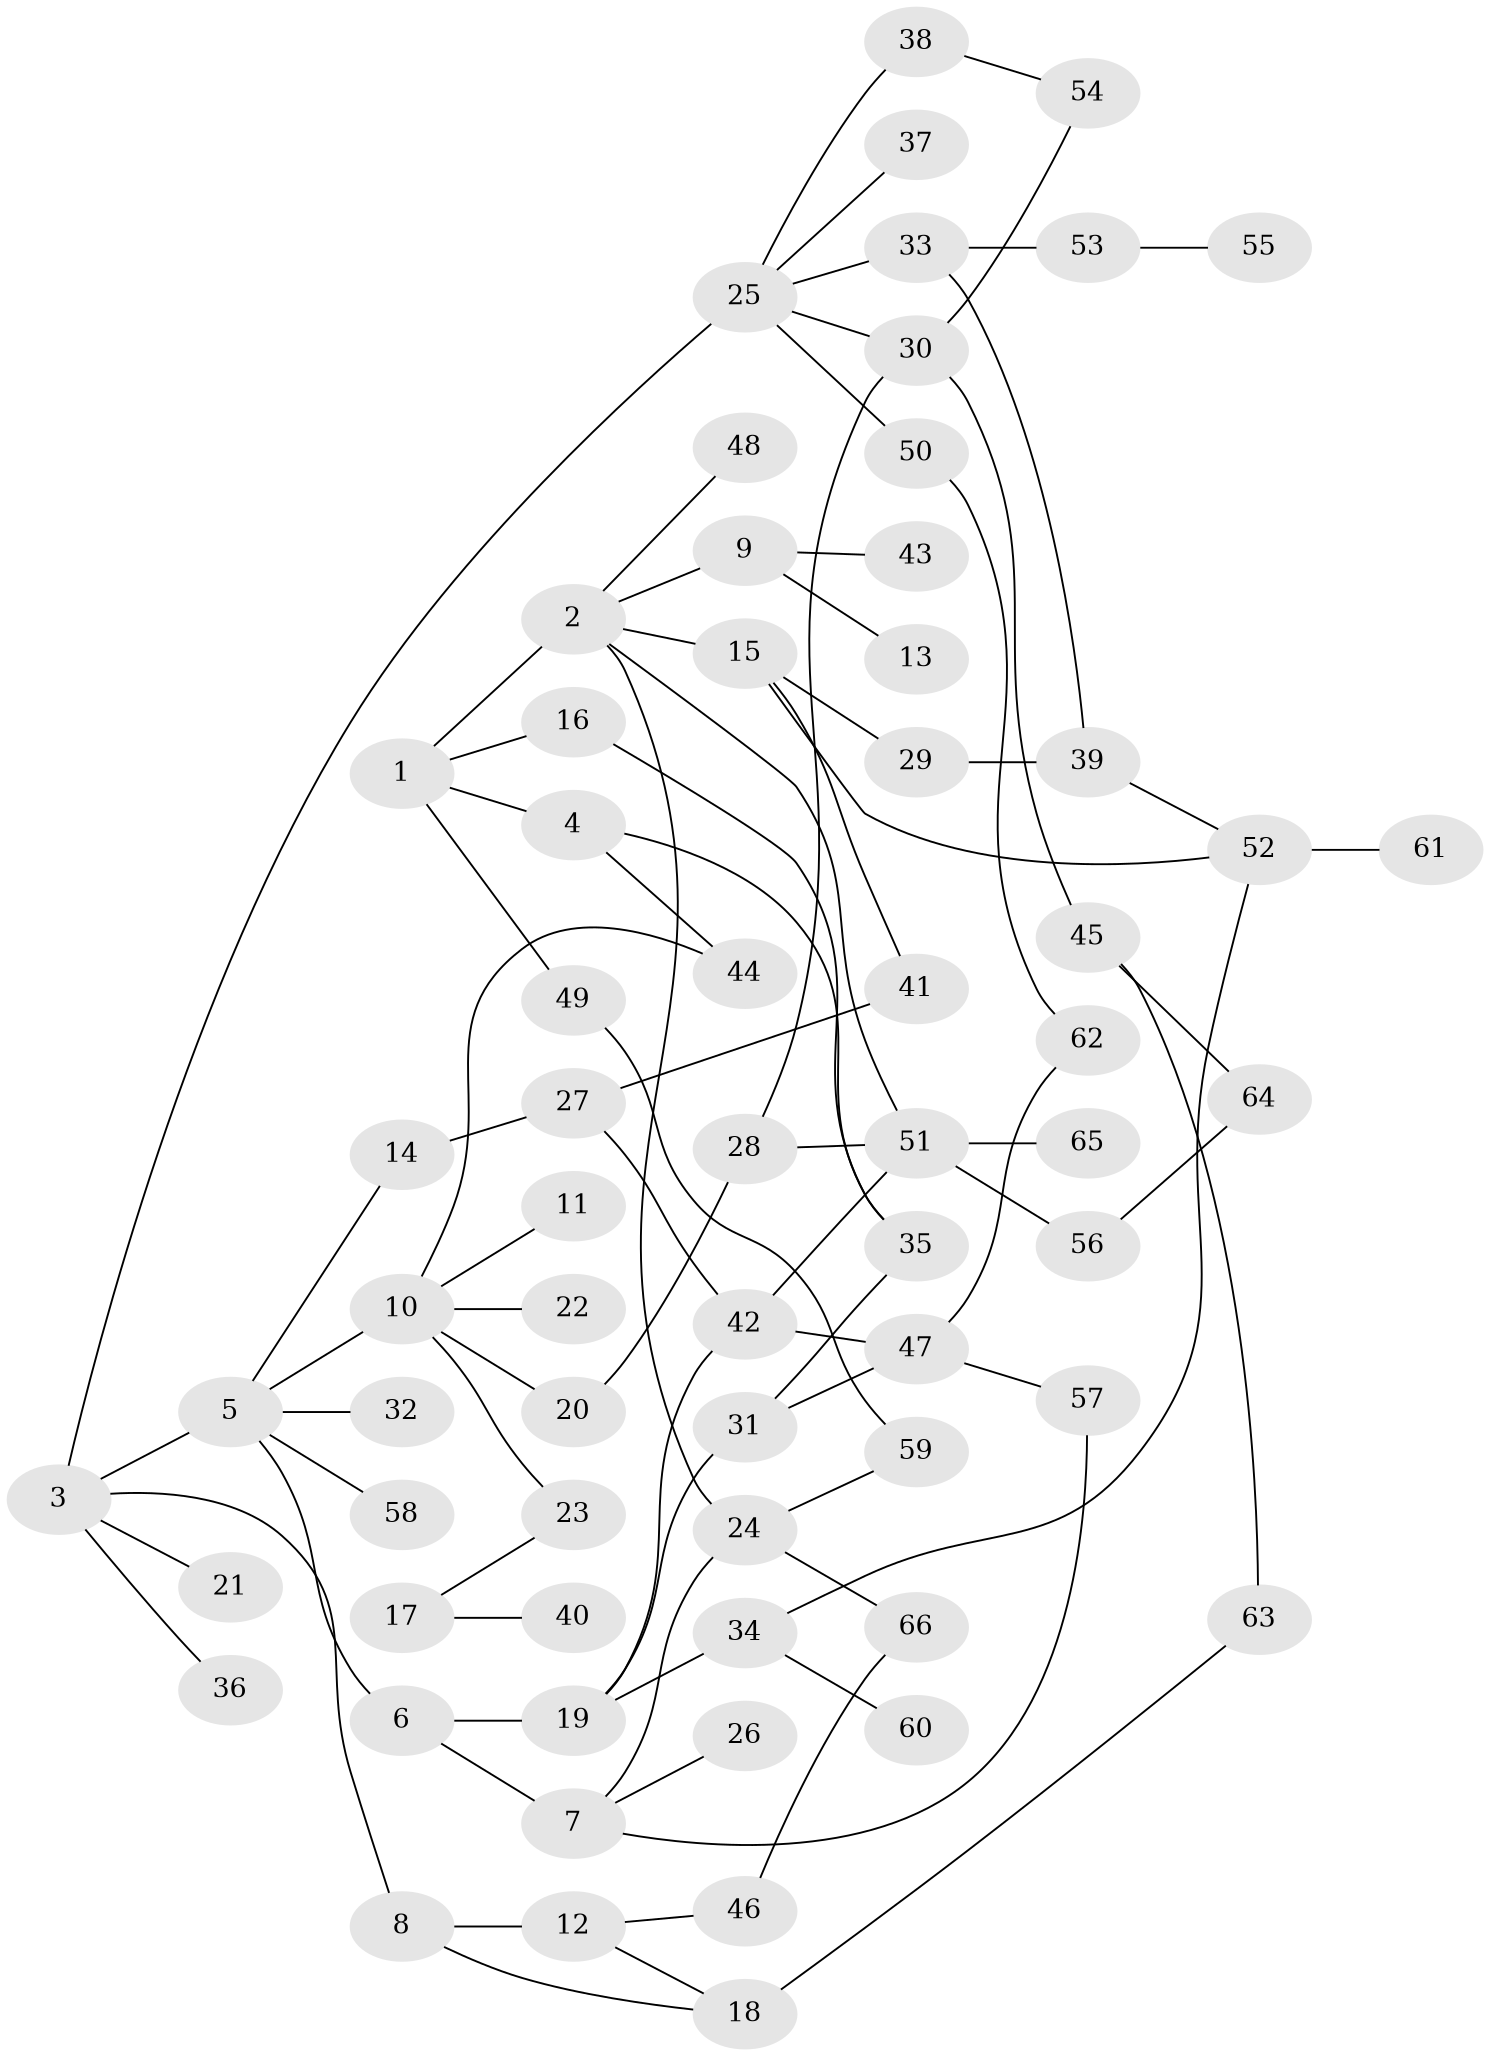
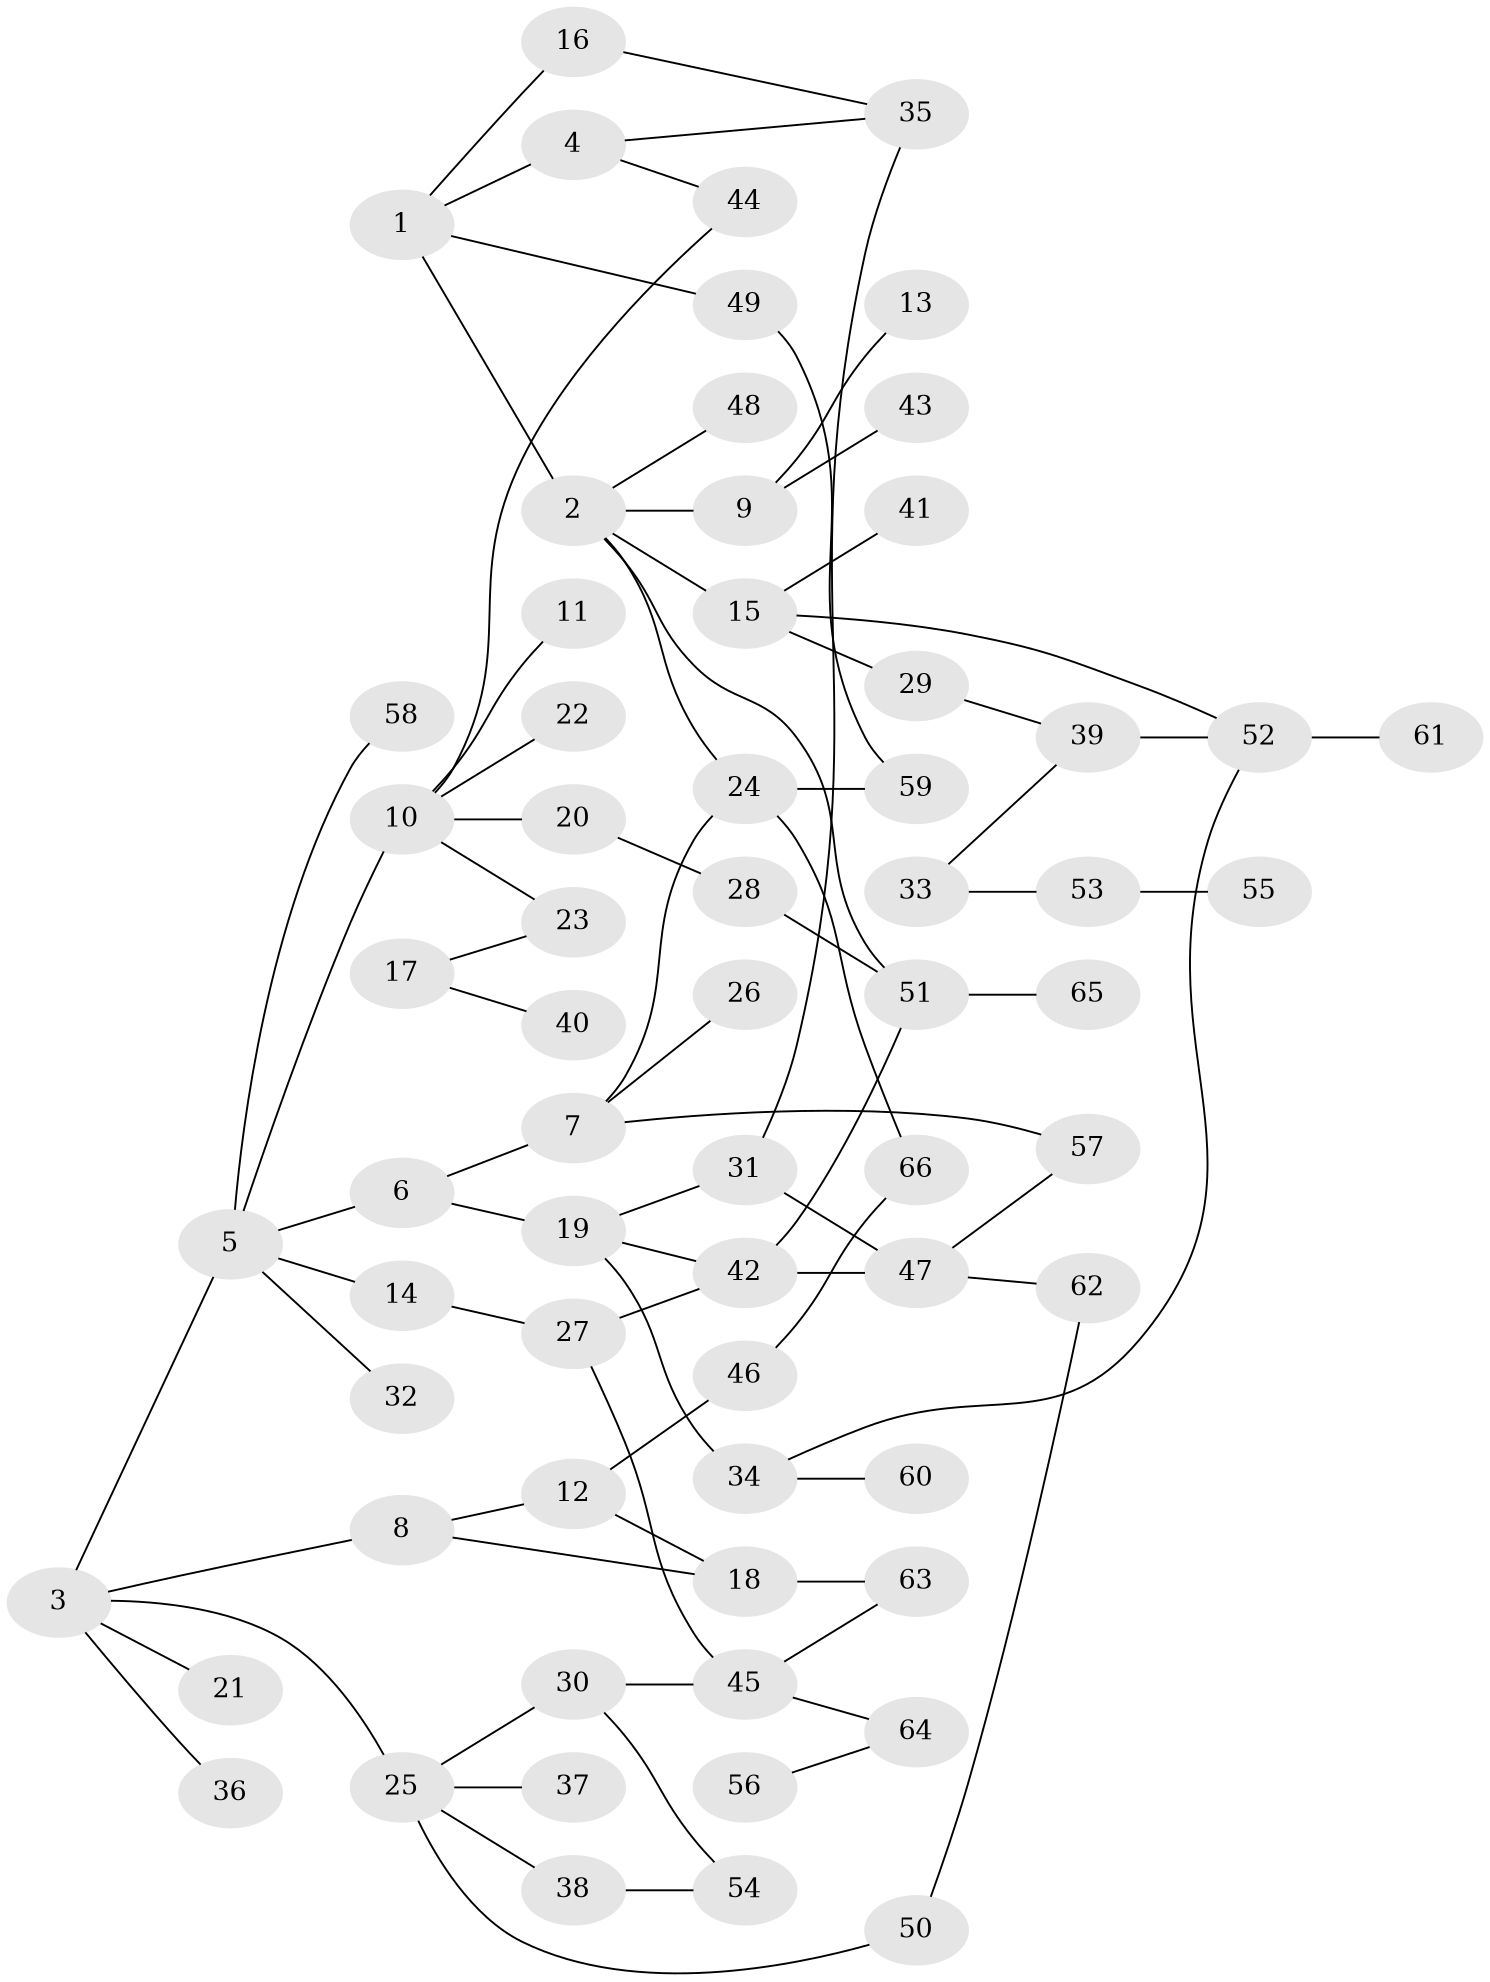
(831, 272) -> none
(817, 782) -> none
(745, 1046) -> (648, 1514)
(991, 1188) -> none
